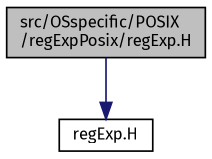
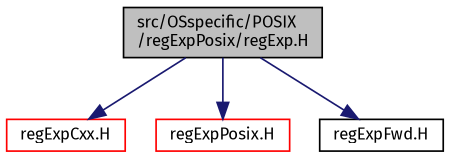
none -> (66, 135)
(106, 135) -> (381, 135)
none -> (223, 135)
